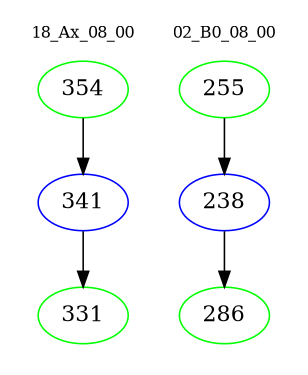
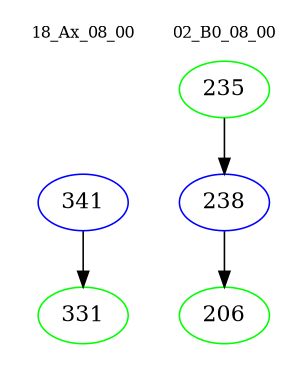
(83, 89) -> none
(224, 89) -> (224, 89)
(224, 315) -> (224, 315)
